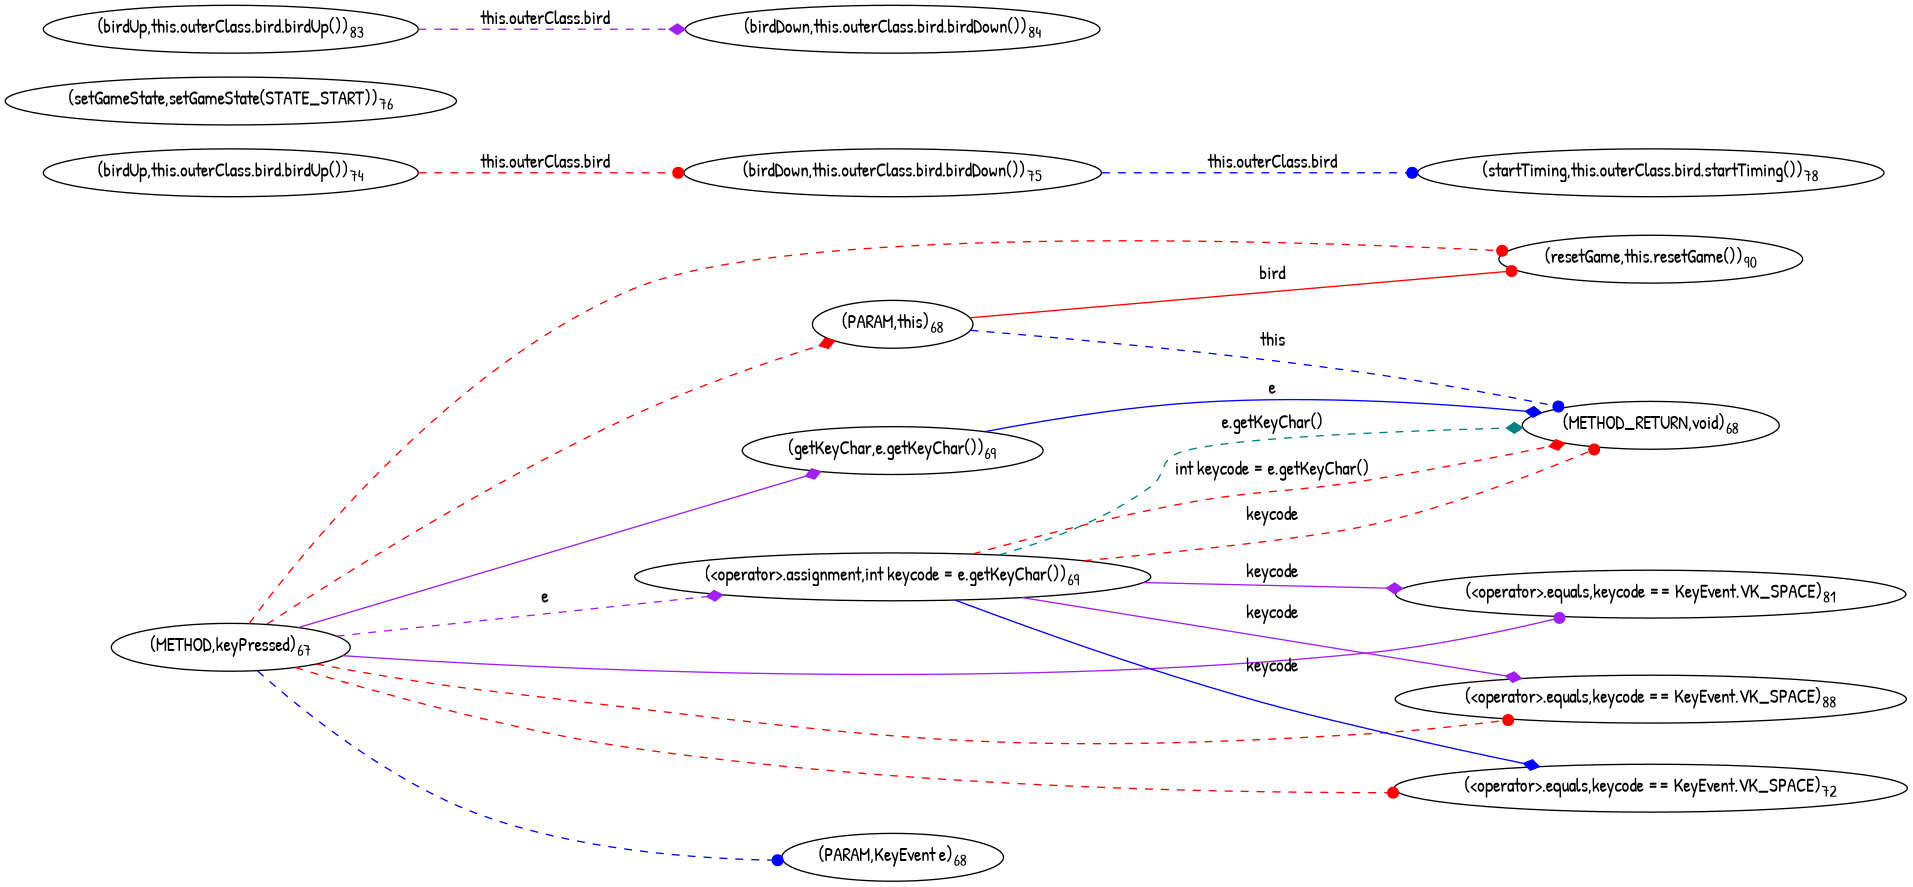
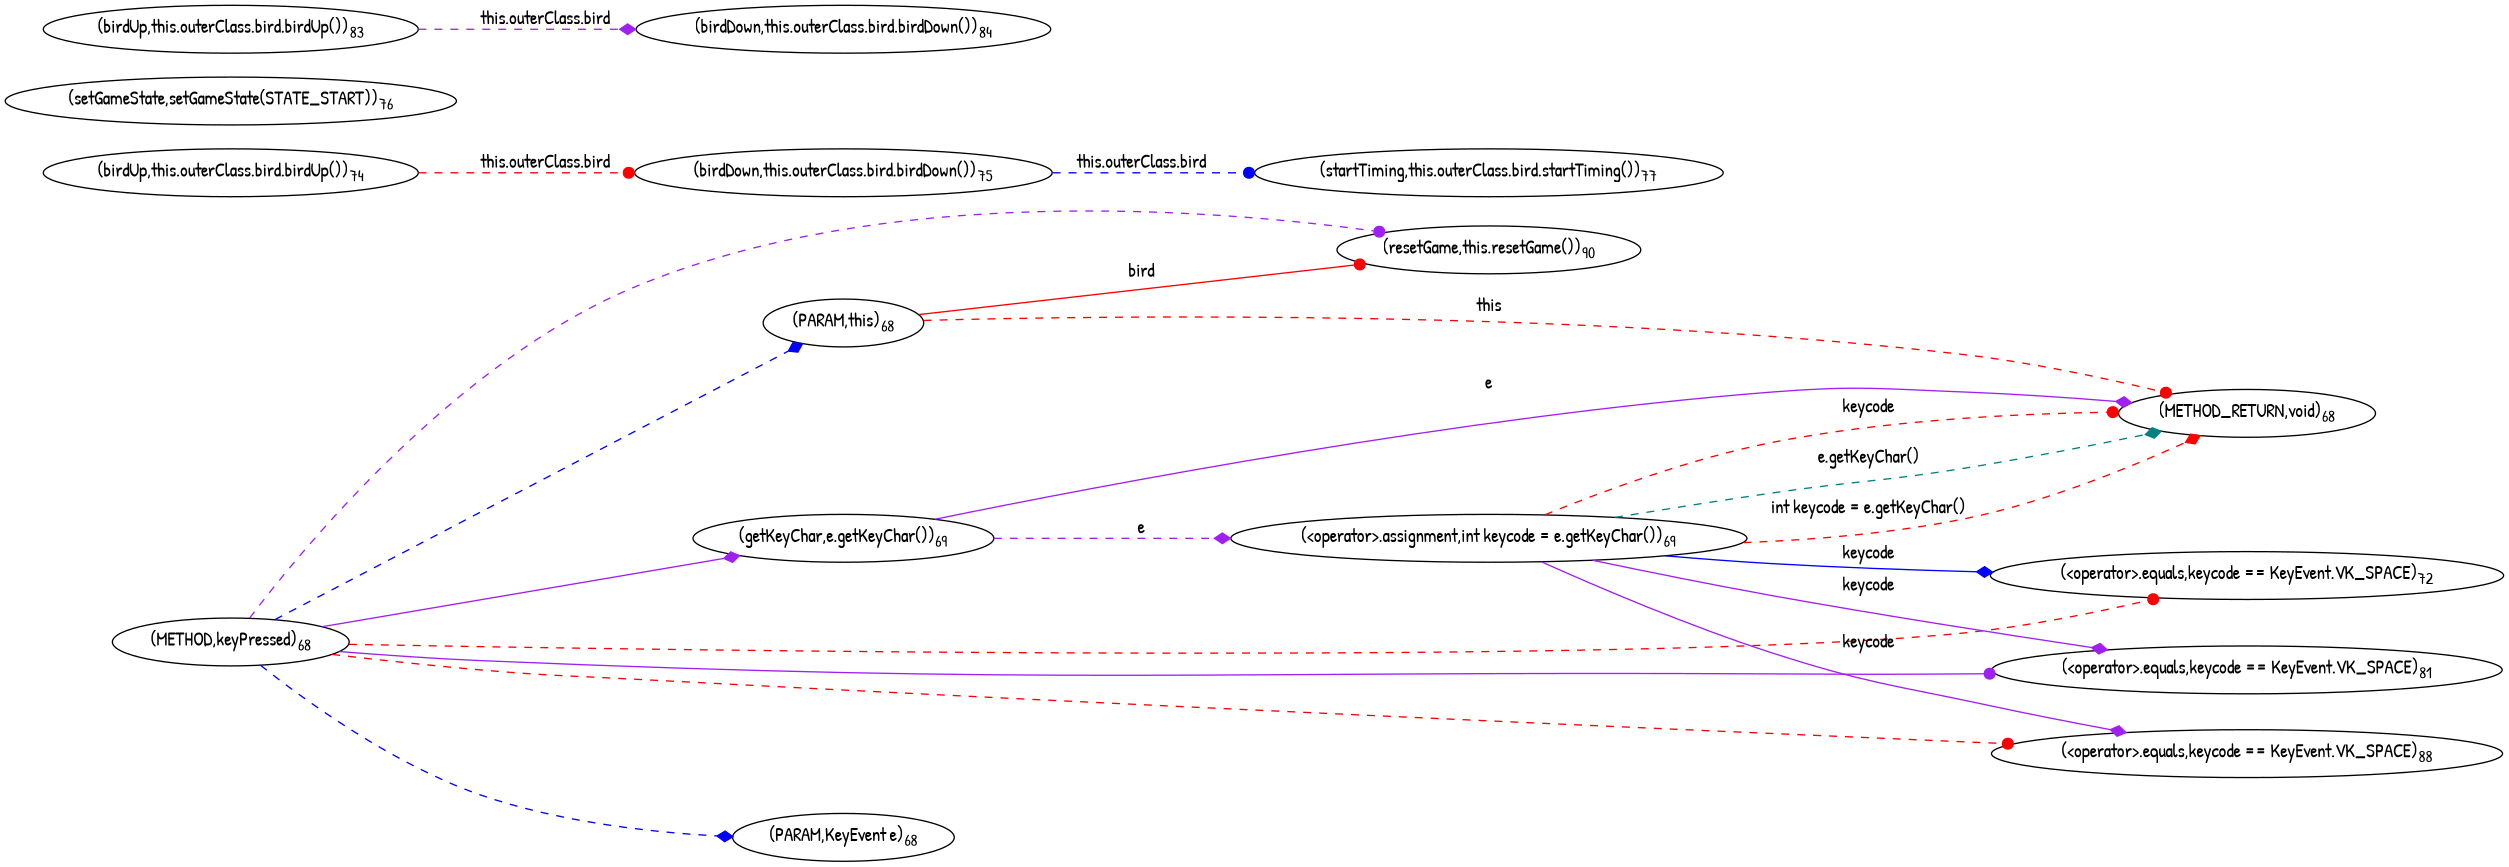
(1812, 171) -> (1650, 171)
(806, 254) -> (747, 250)
(1263, 359) -> (1544, 324)
(1254, 400) -> (1522, 419)
(533, 465) -> (532, 485)
(522, 616) -> (1104, 538)
(305, 645) -> (305, 640)
(494, 819) -> (473, 792)
